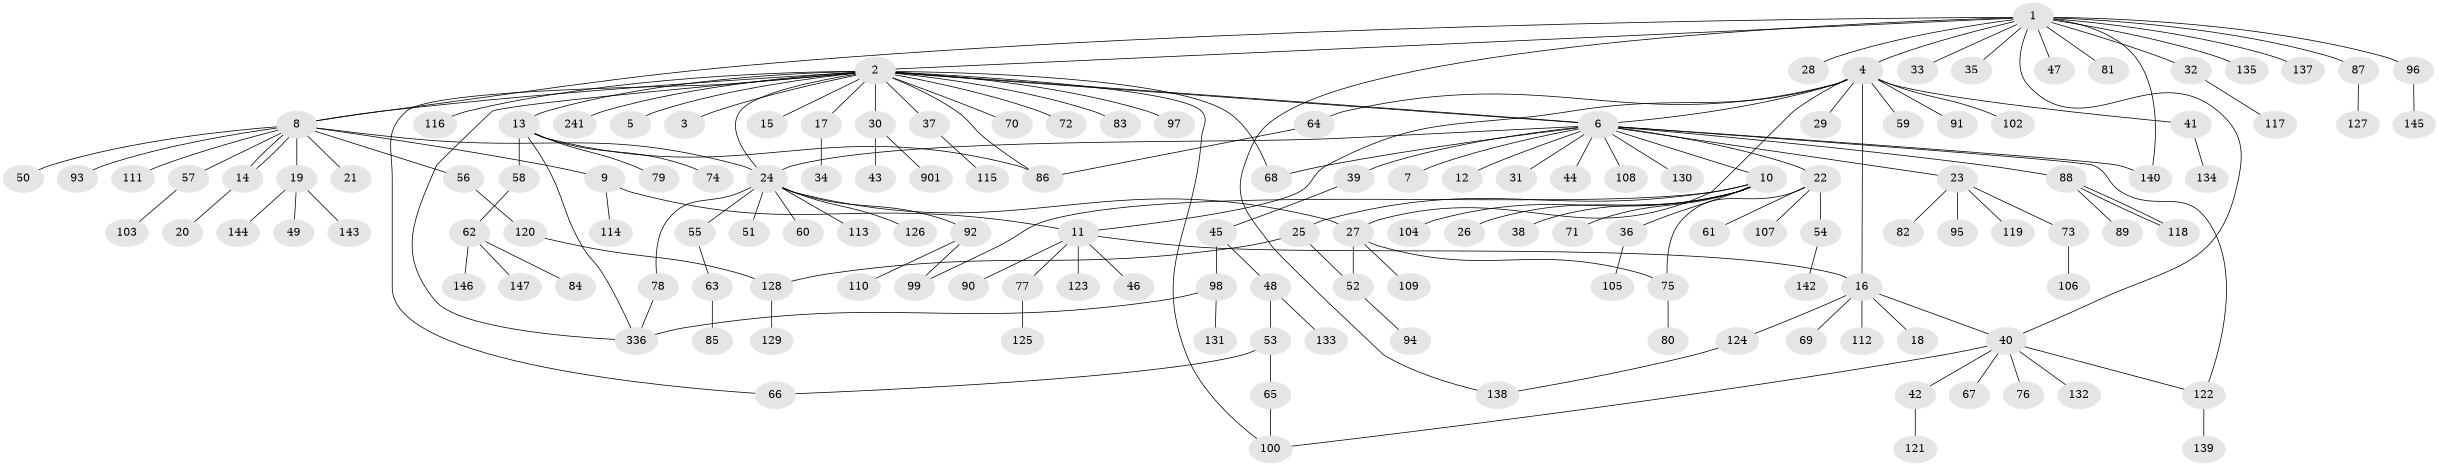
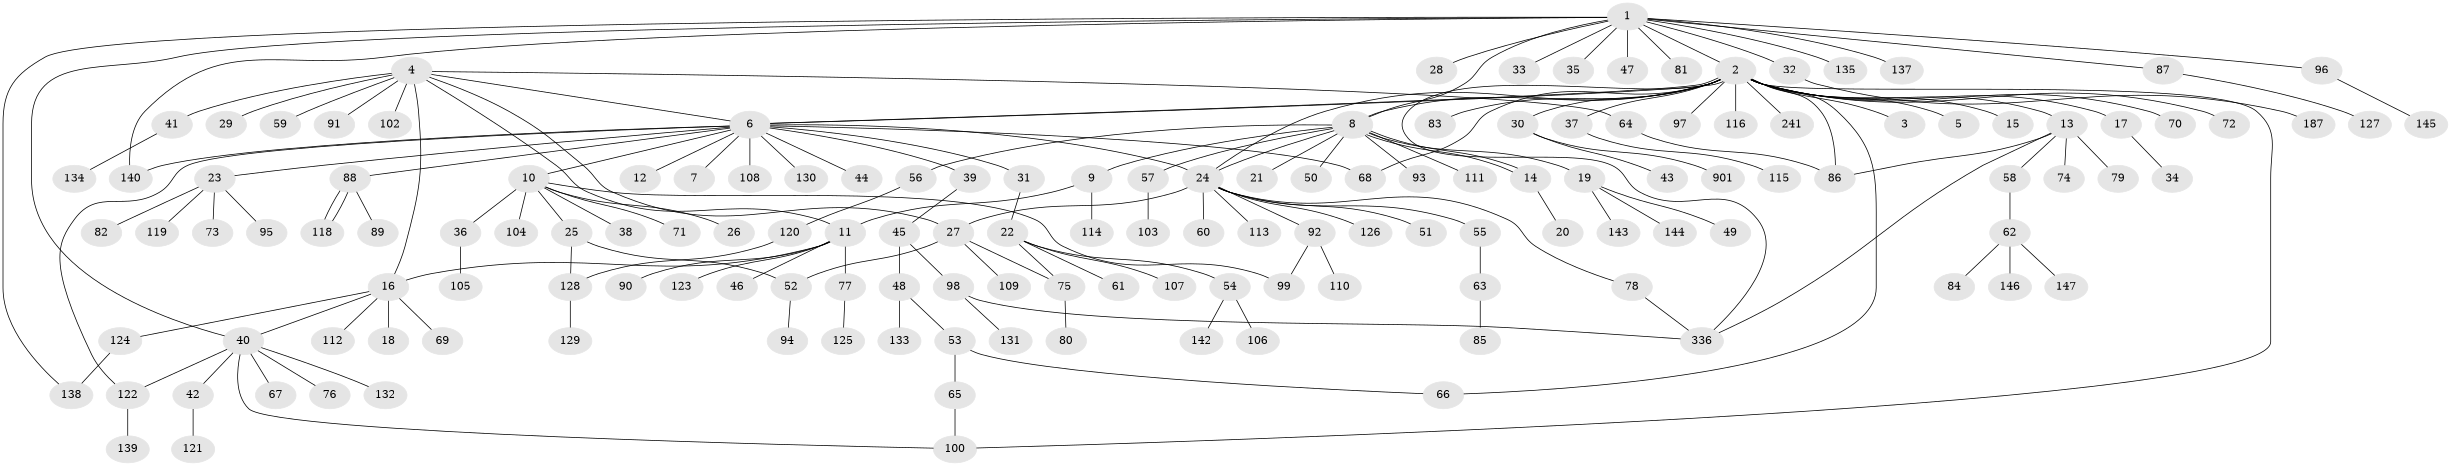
(1946, 39) -> none
(2275, 125) -> (2314, 125)
(1759, 155) -> (1016, 206)
(2069, 260) -> (1244, 314)
